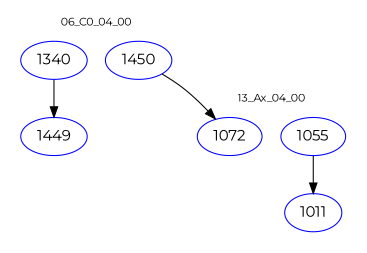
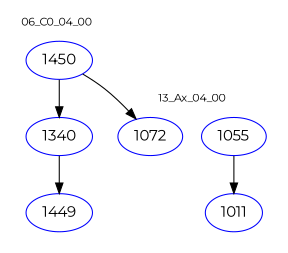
none -> (59, 93)
